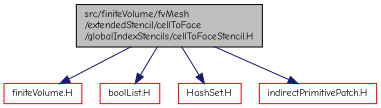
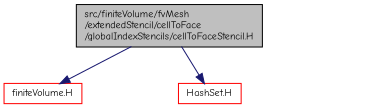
(130, 94) -> none
(318, 94) -> none
